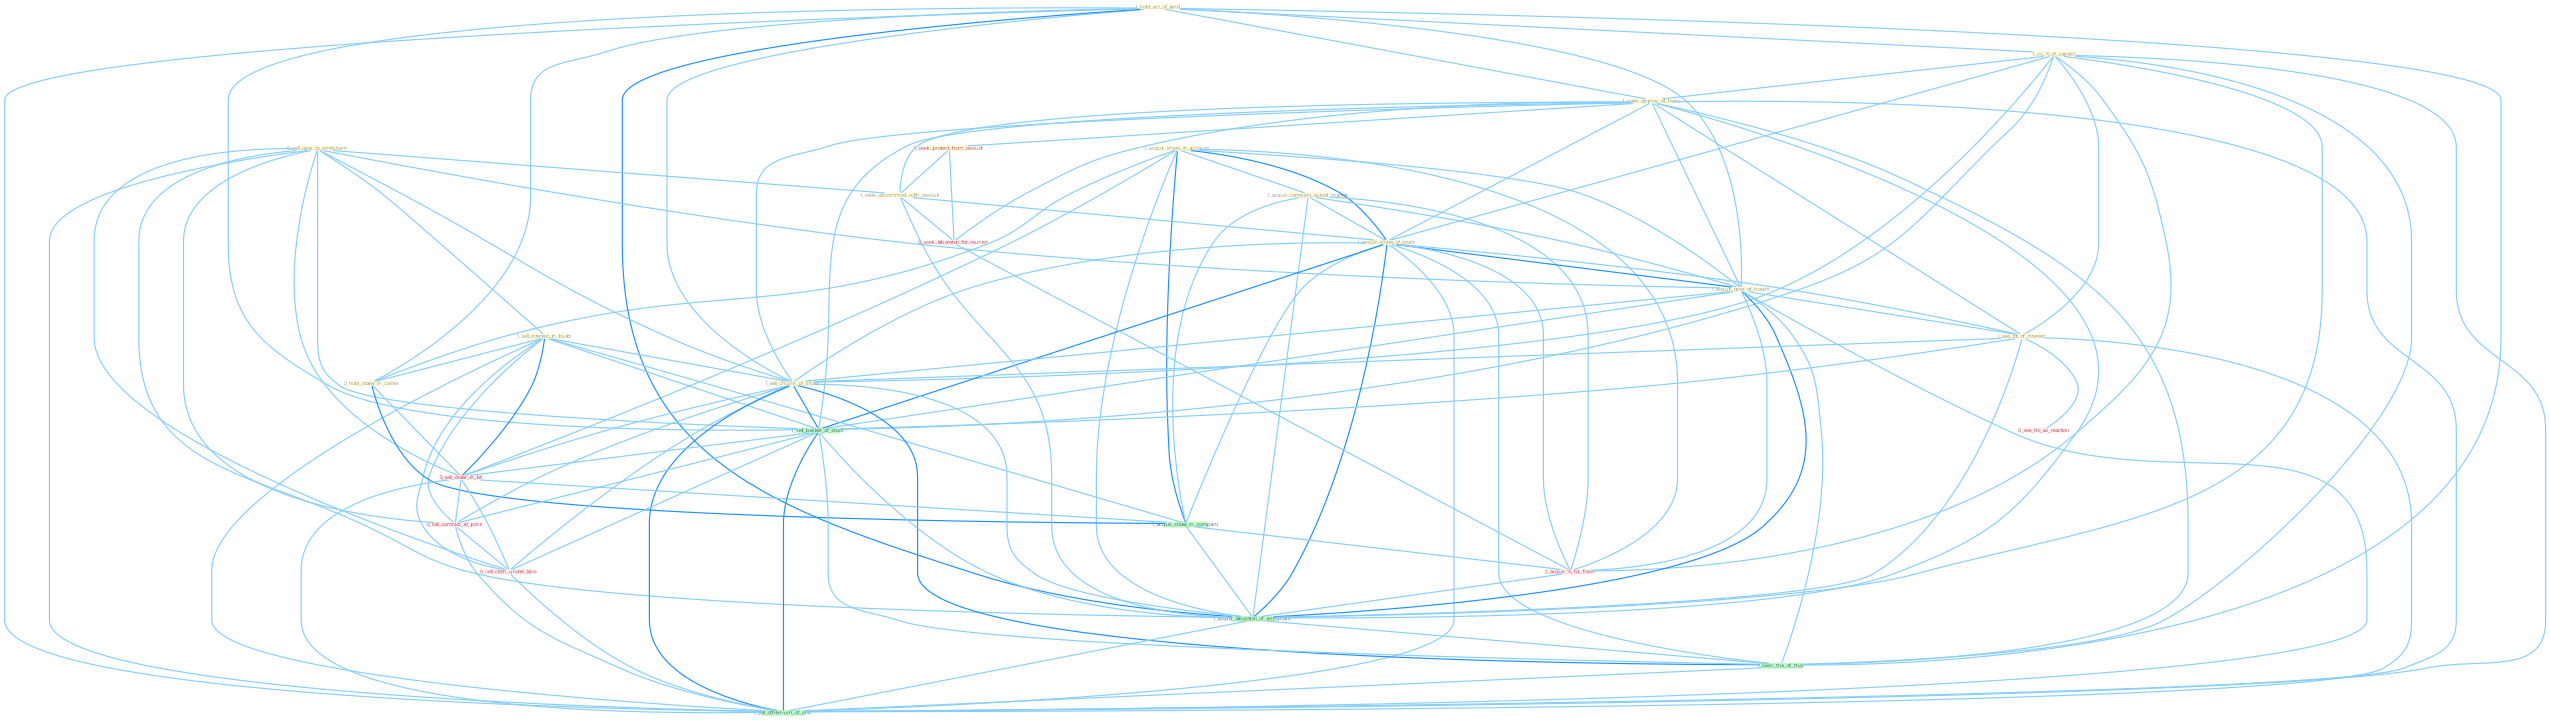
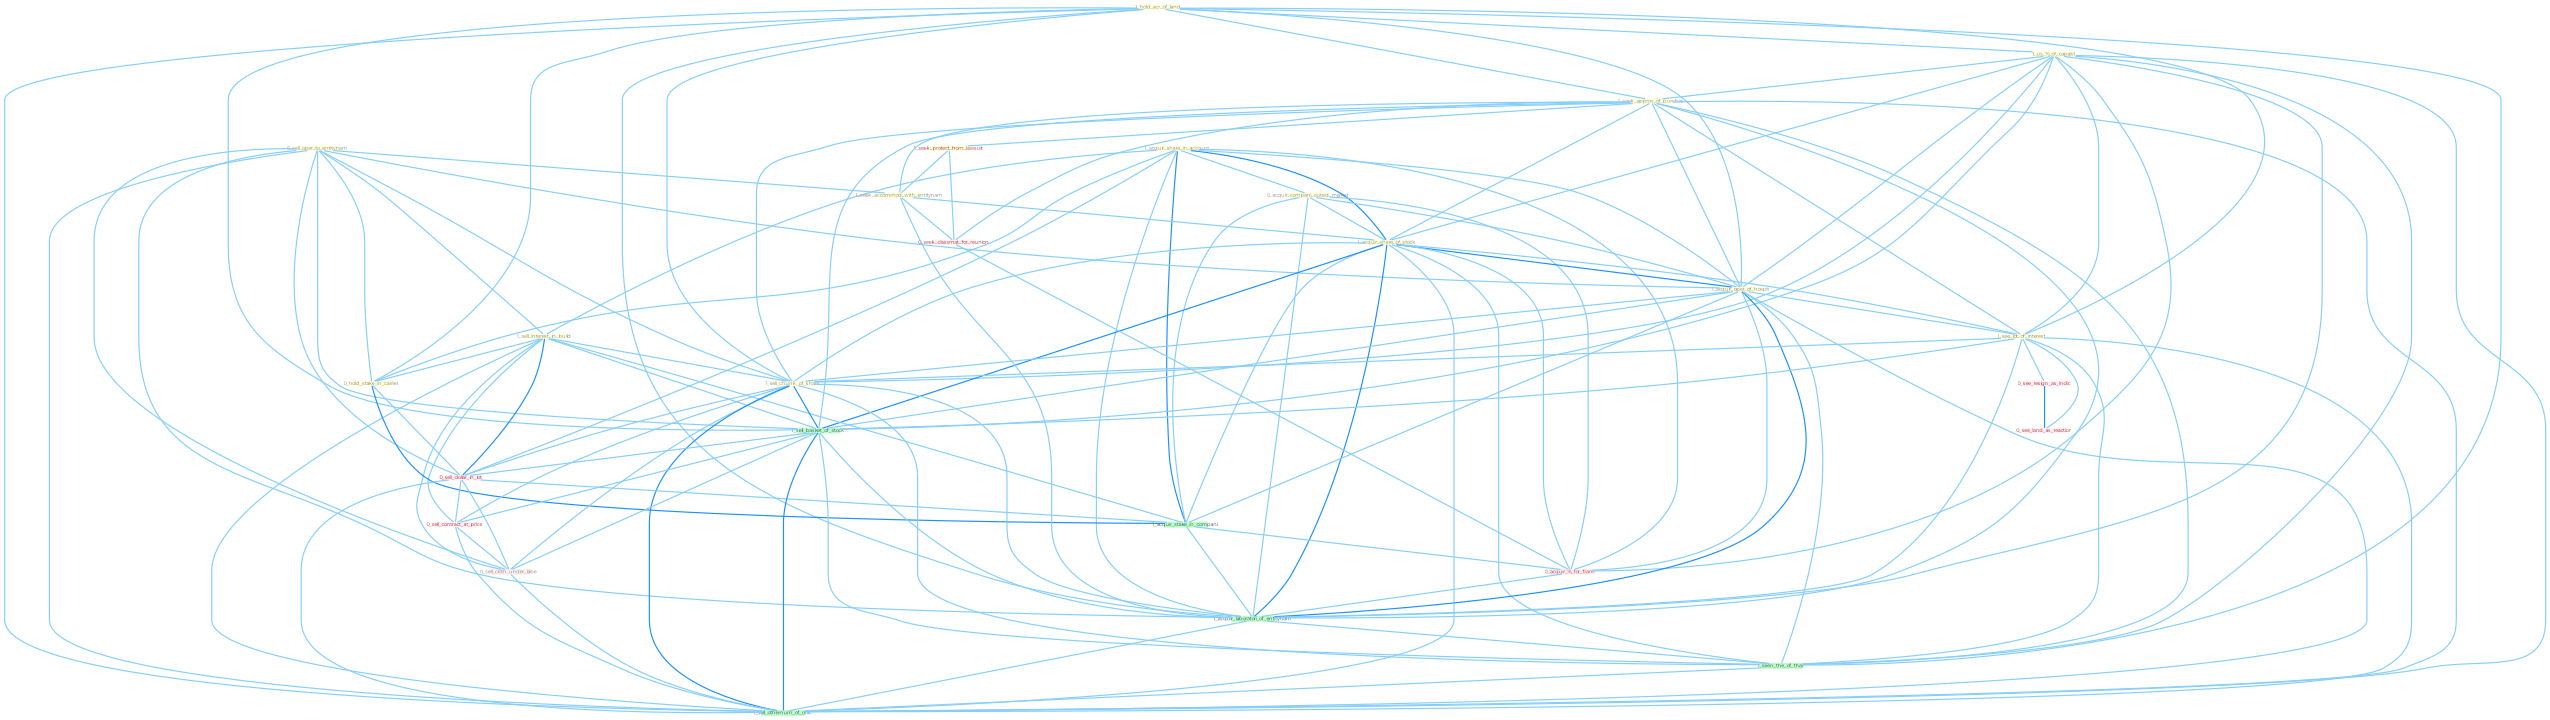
none -> (2045, 44)
(1652, 101) -> (1652, 101)
none -> (1905, 166)
(900, 195) -> (900, 195)
(1308, 195) -> (1308, 195)
none -> (824, 207)
(954, 242) -> (954, 242)
(628, 300) -> (628, 300)
none -> (2045, 384)
(184, 385) -> (365, 260)
none -> (1436, 418)
(2045, 431) -> (2045, 431)
(509, 572) -> (509, 572)
none -> (2092, 601)
(1092, 633) -> (1092, 633)
